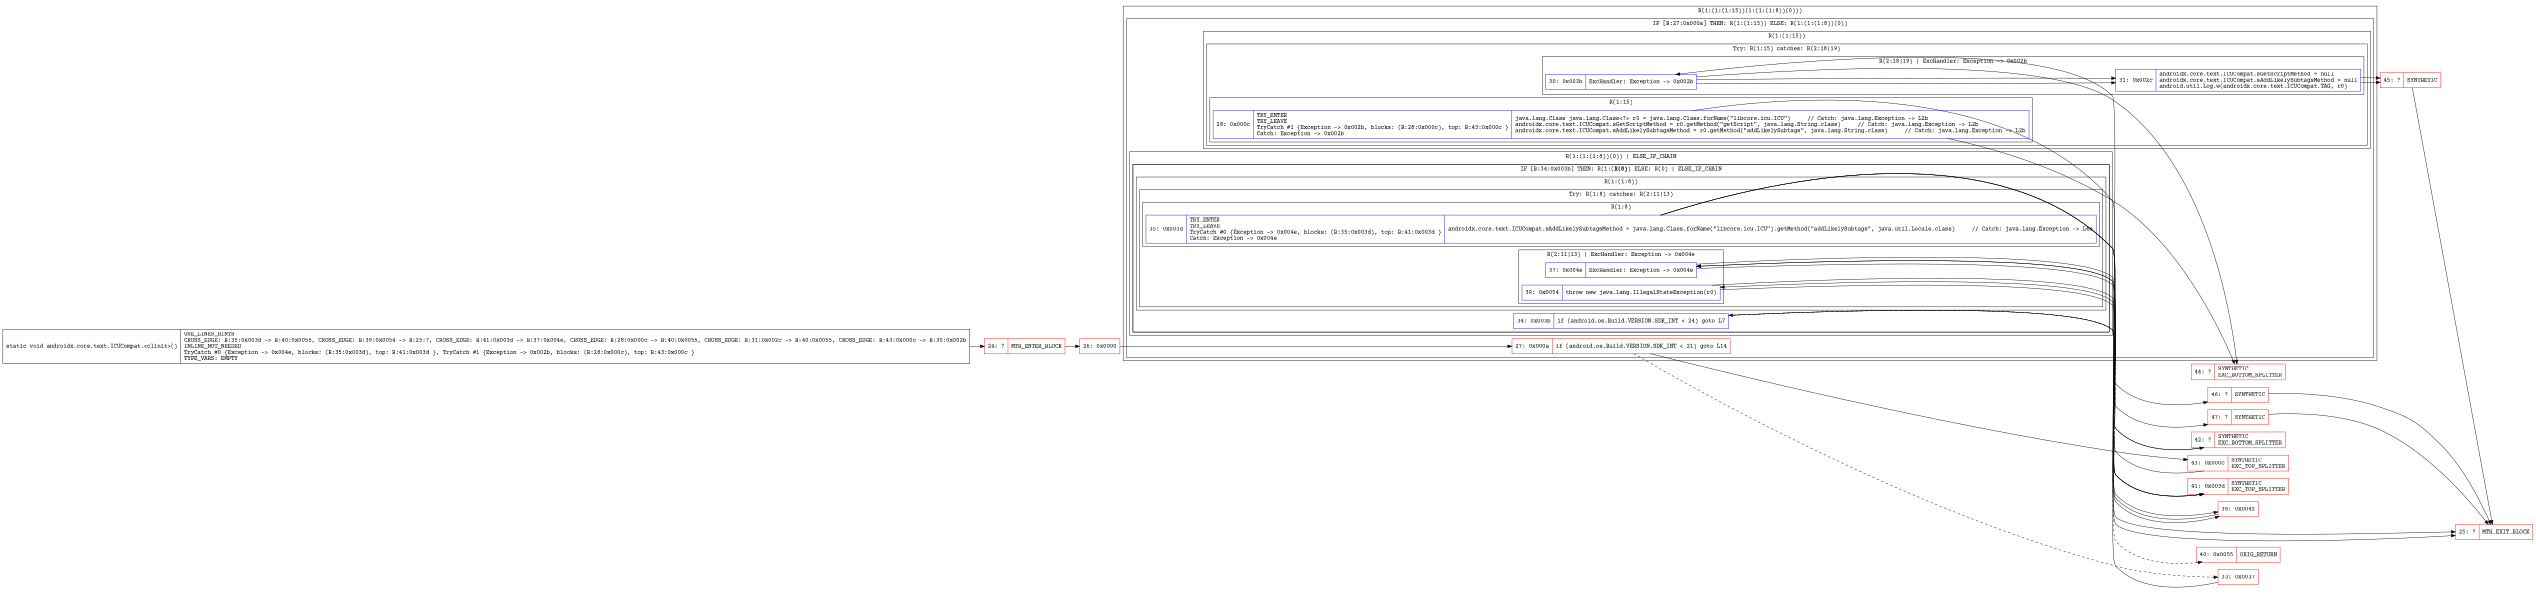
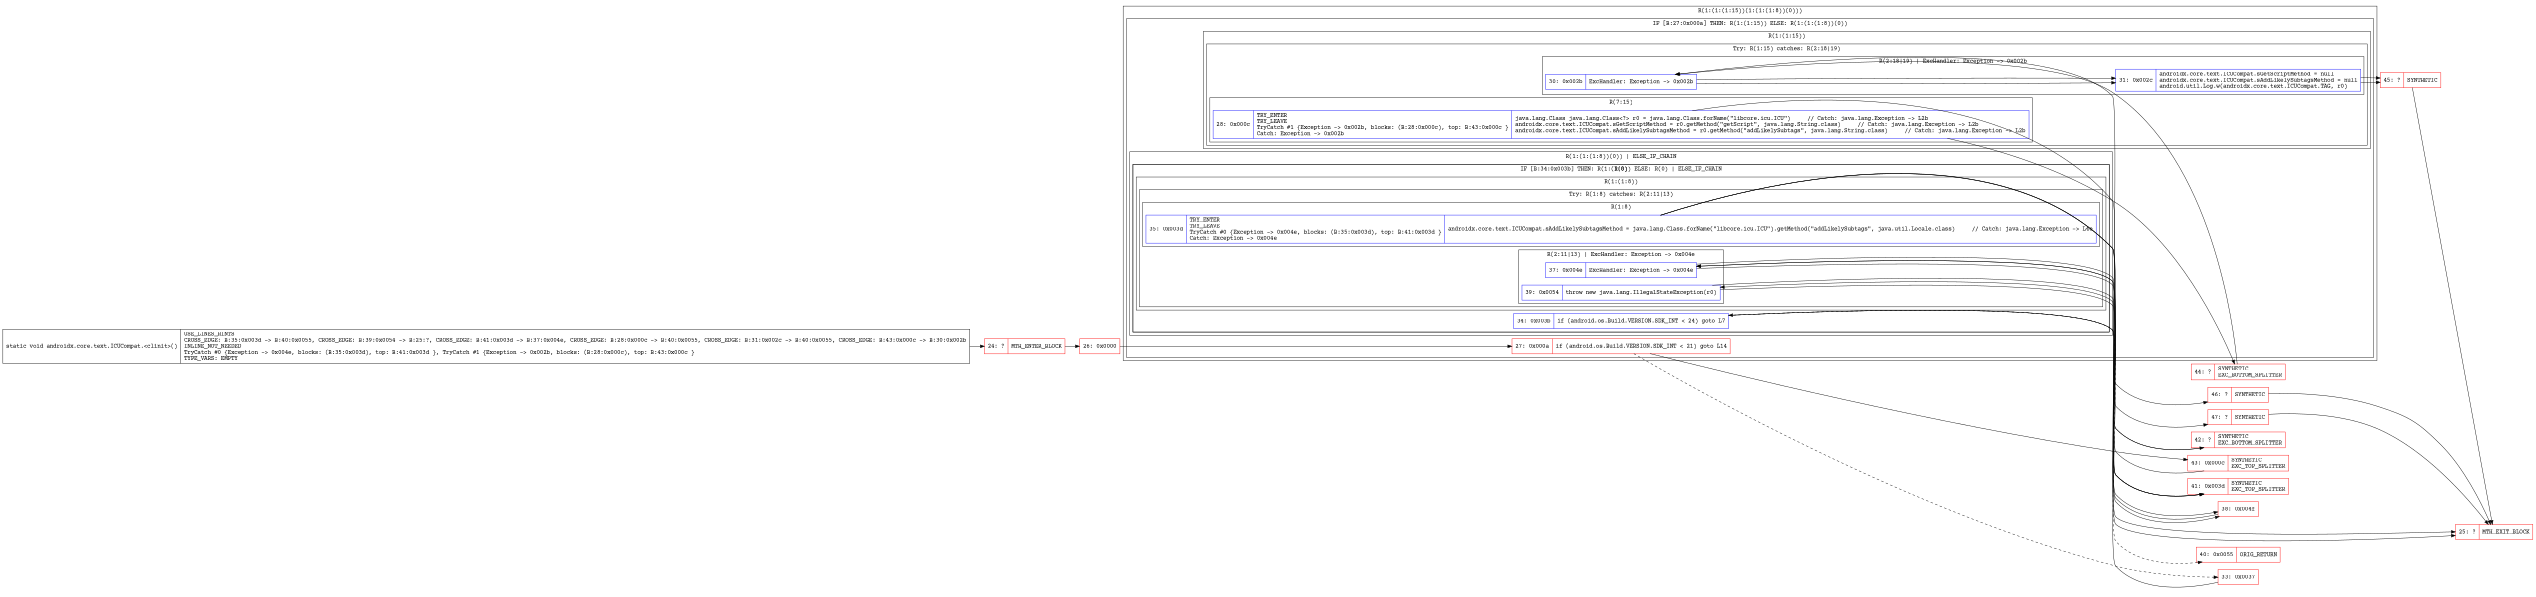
(2019, 75) -> (2051, 72)
(1621, 102) -> (1621, 102)
